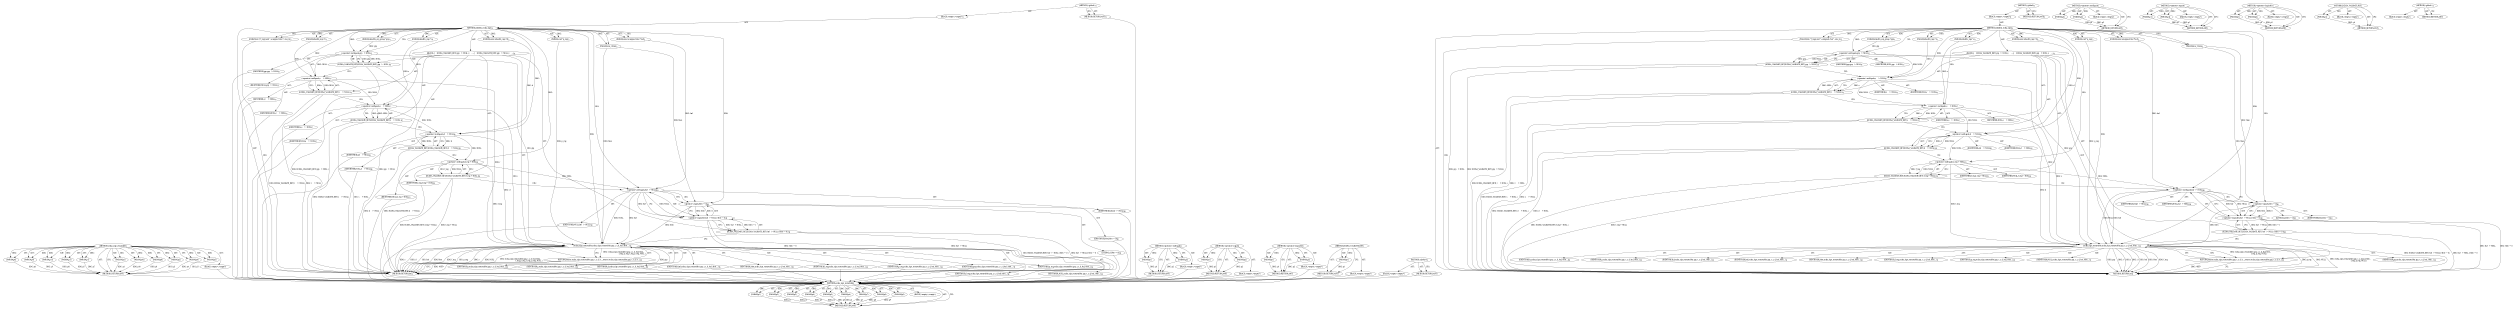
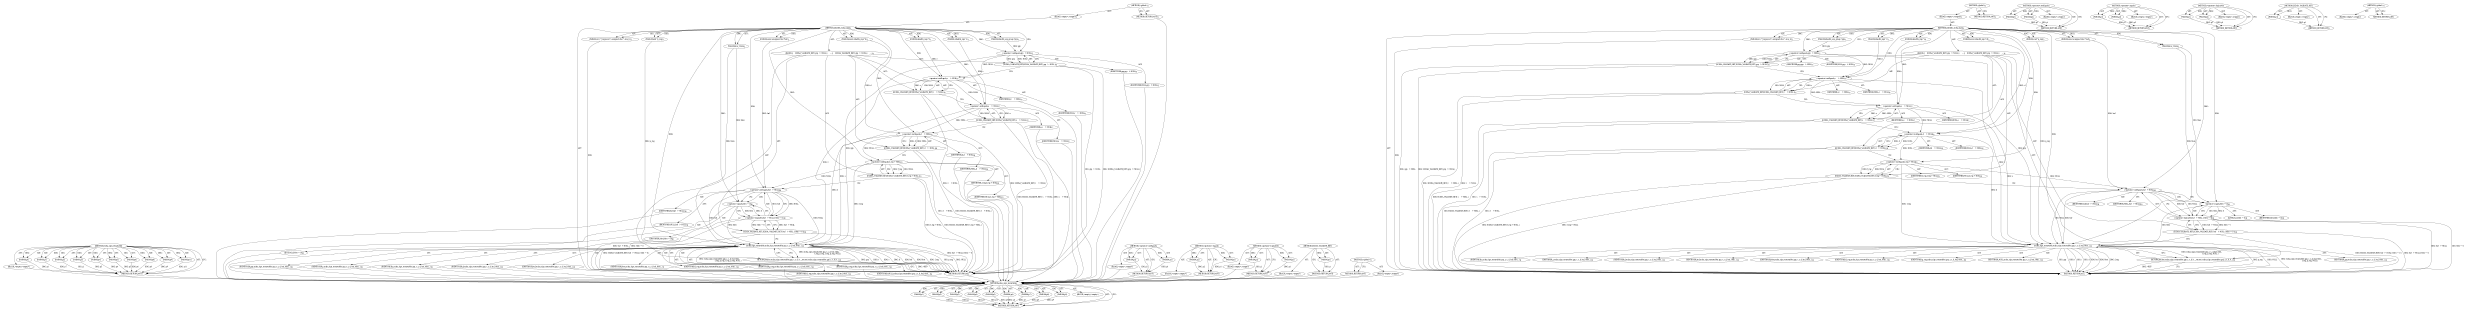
(139, 260) -> none
